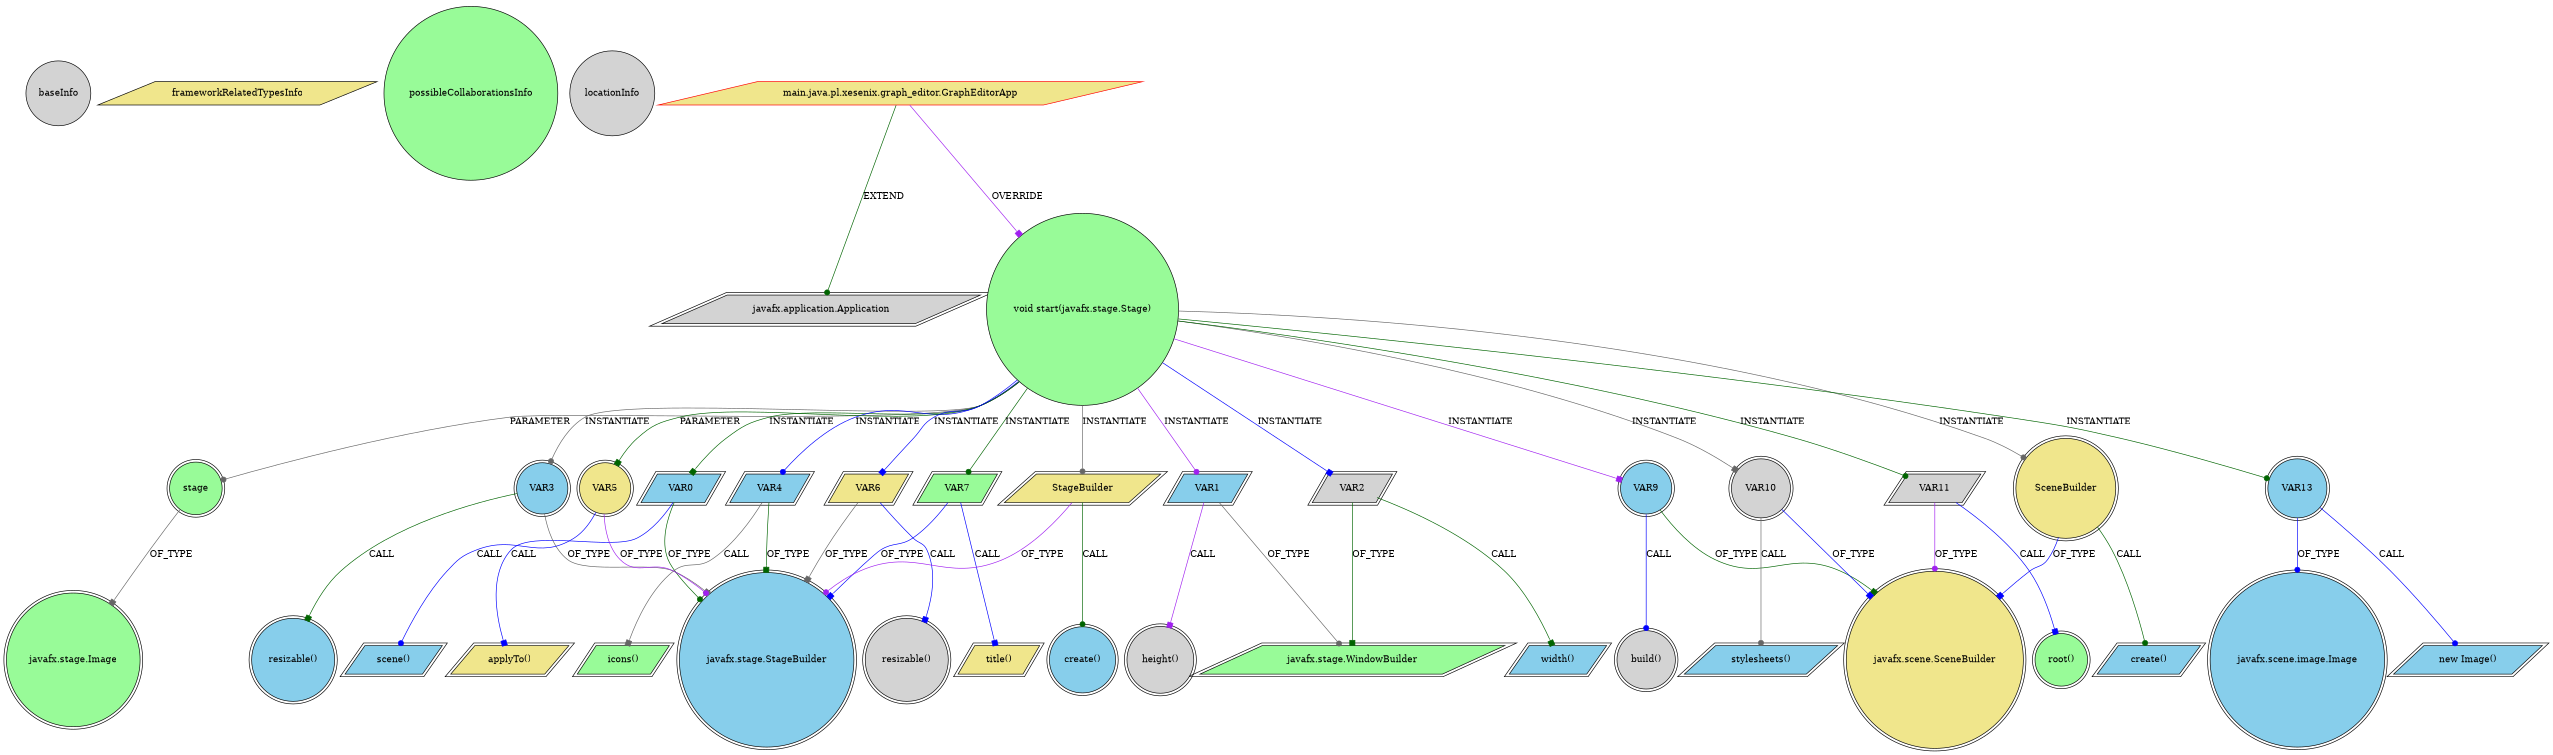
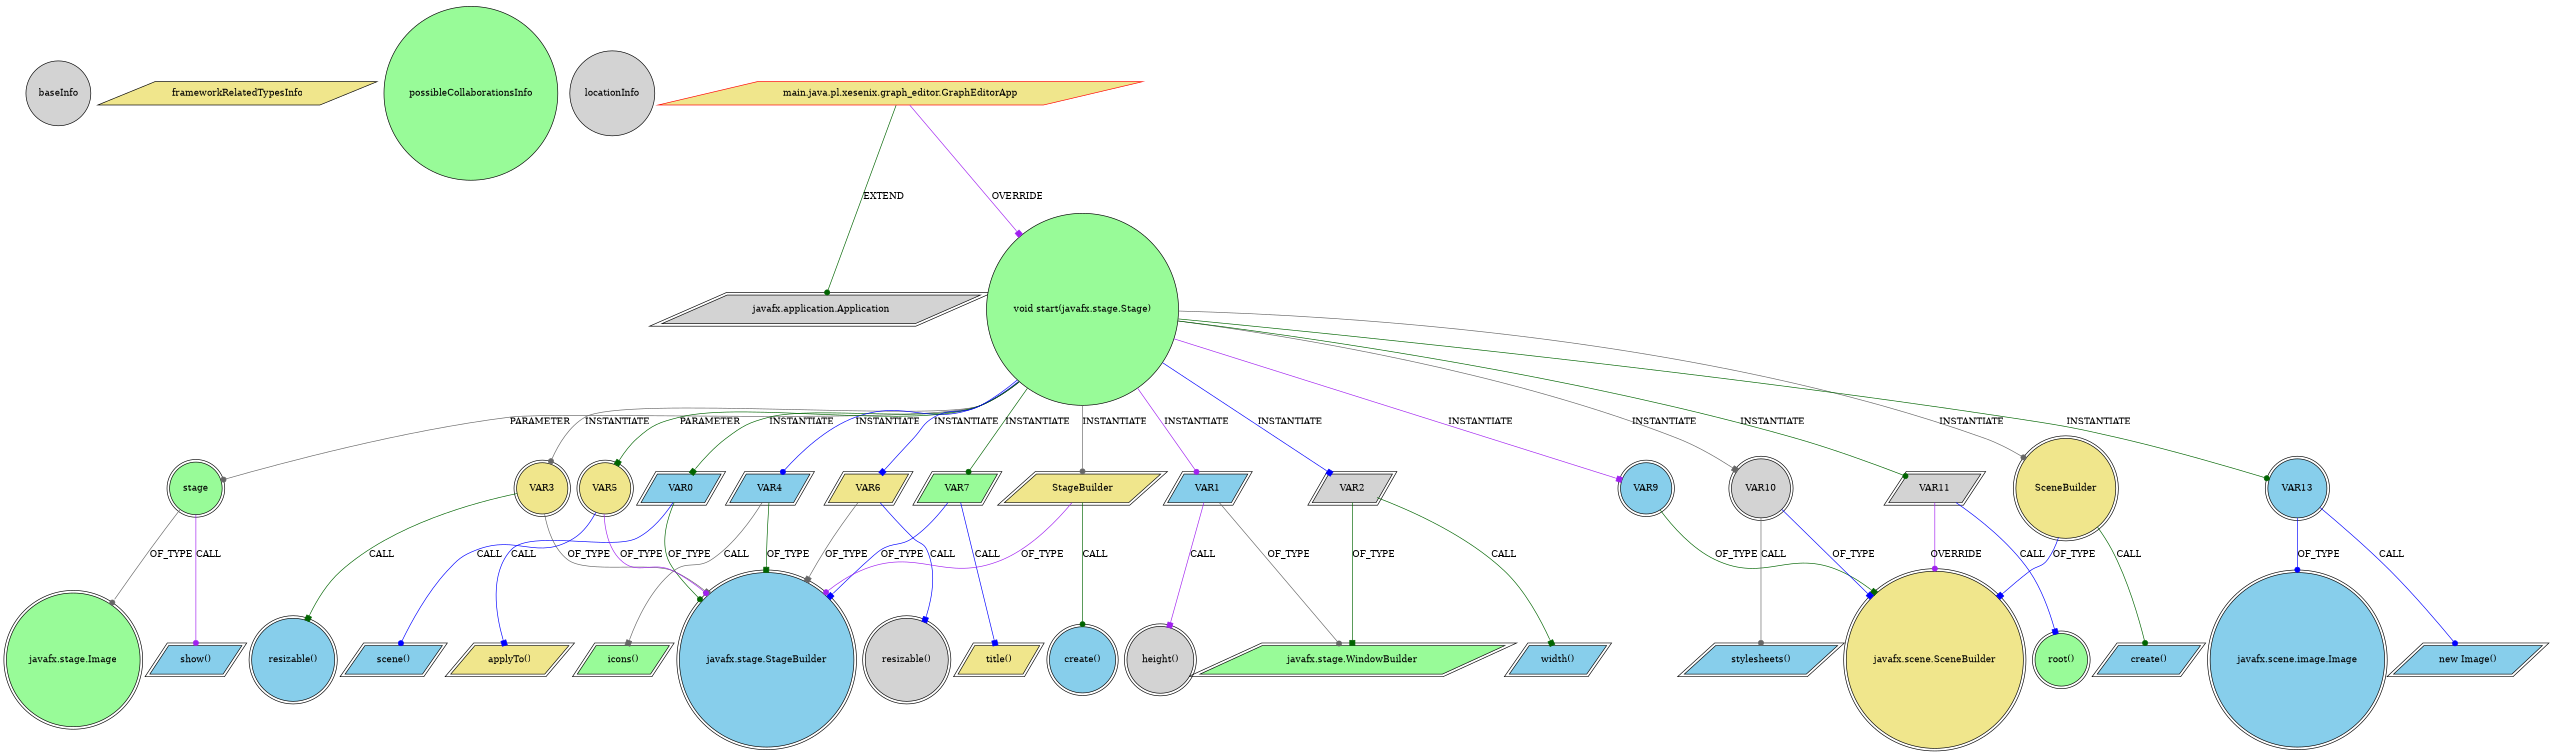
(542, 488) -> (542, 488)
(147, 554) -> (147, 554)
(1957, 555) -> (1957, 555)
none -> (196, 660)
(1646, 660) -> none
